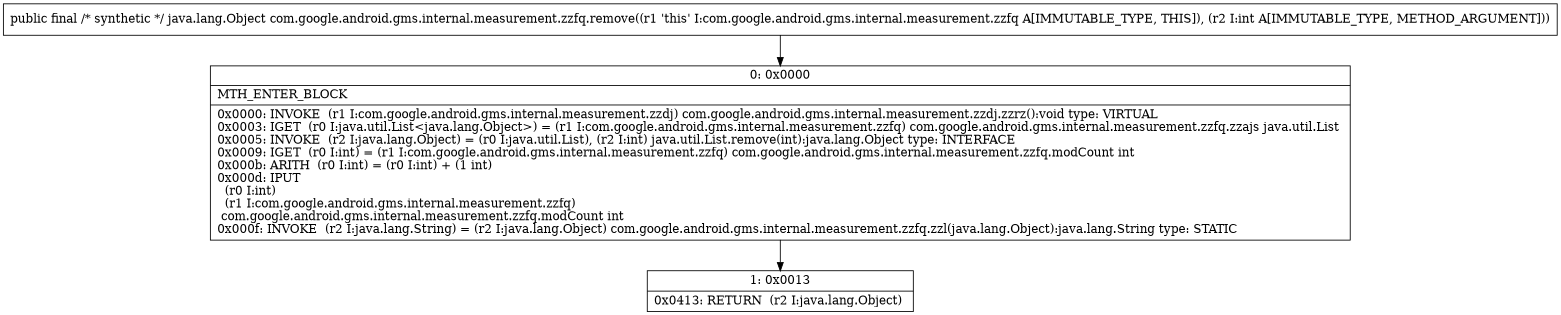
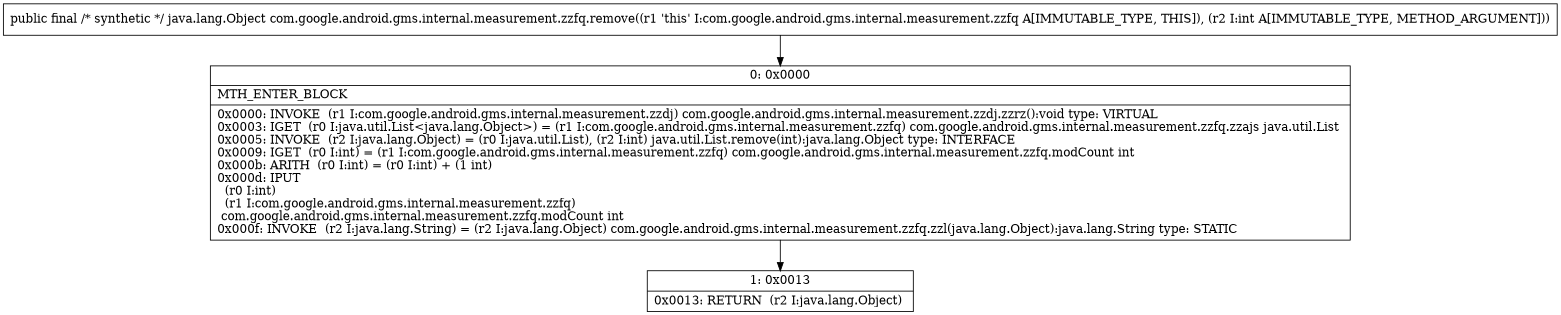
(780, 301) -> (780, 301)
